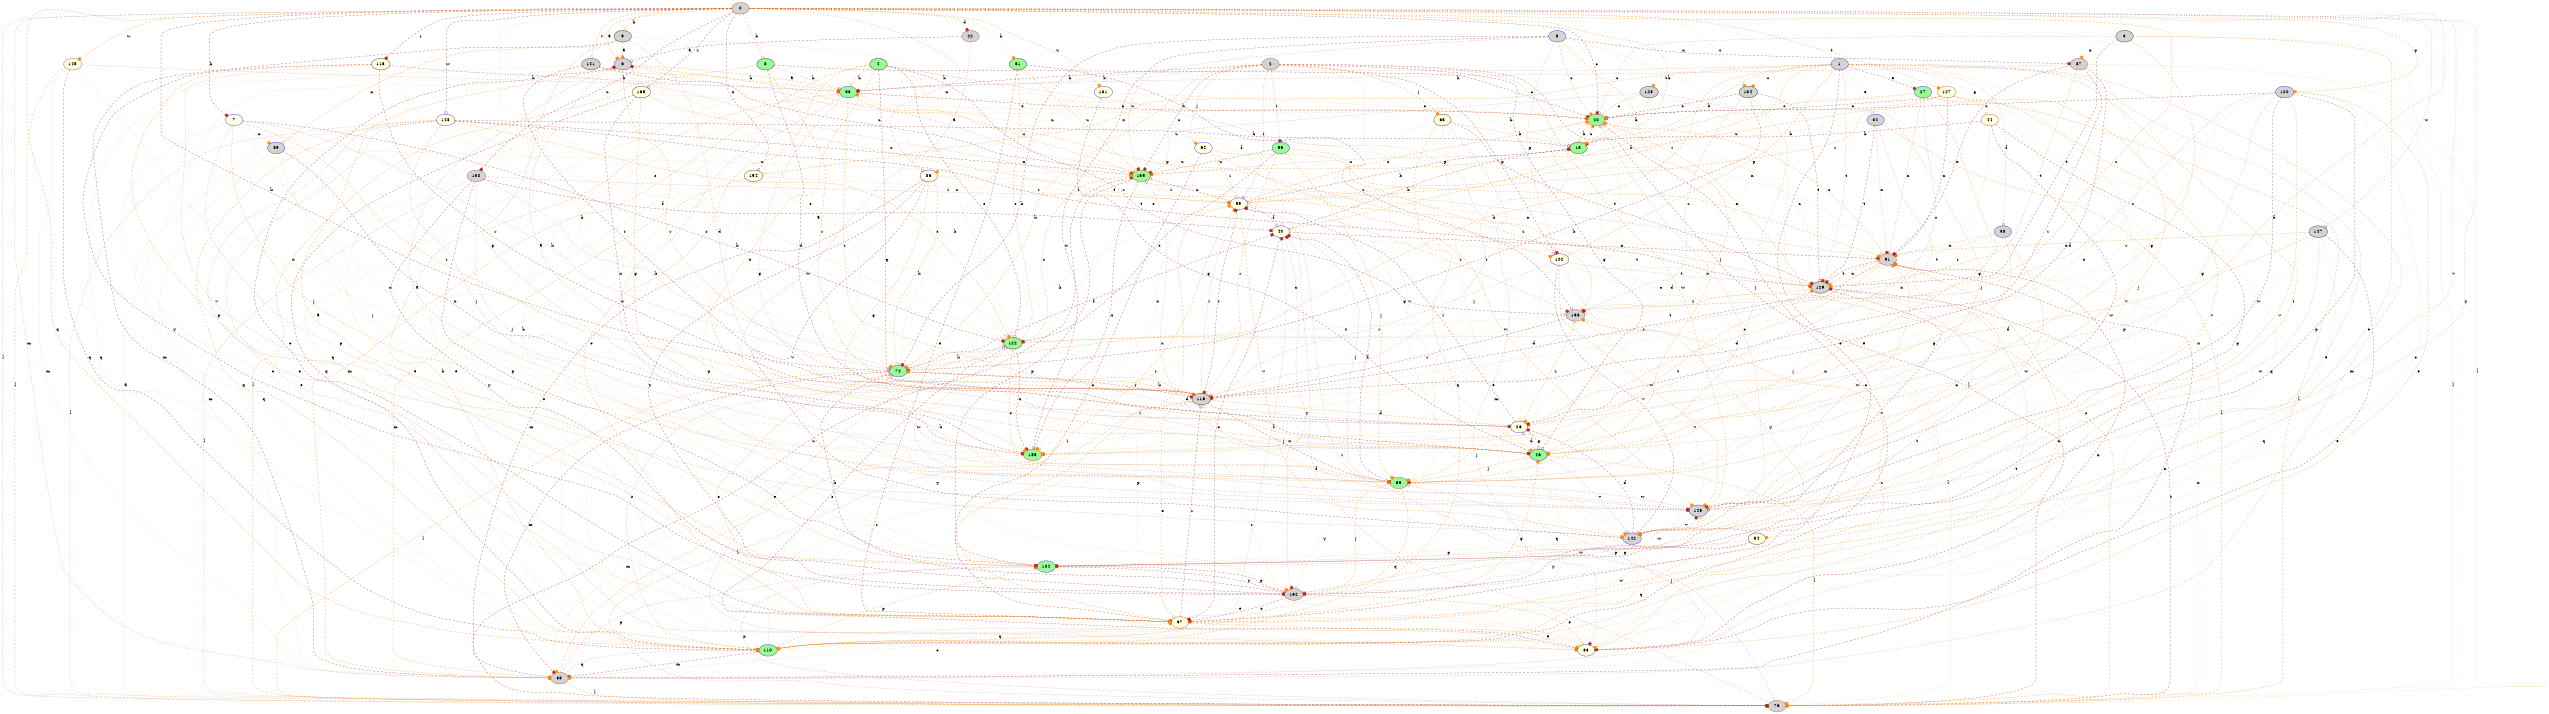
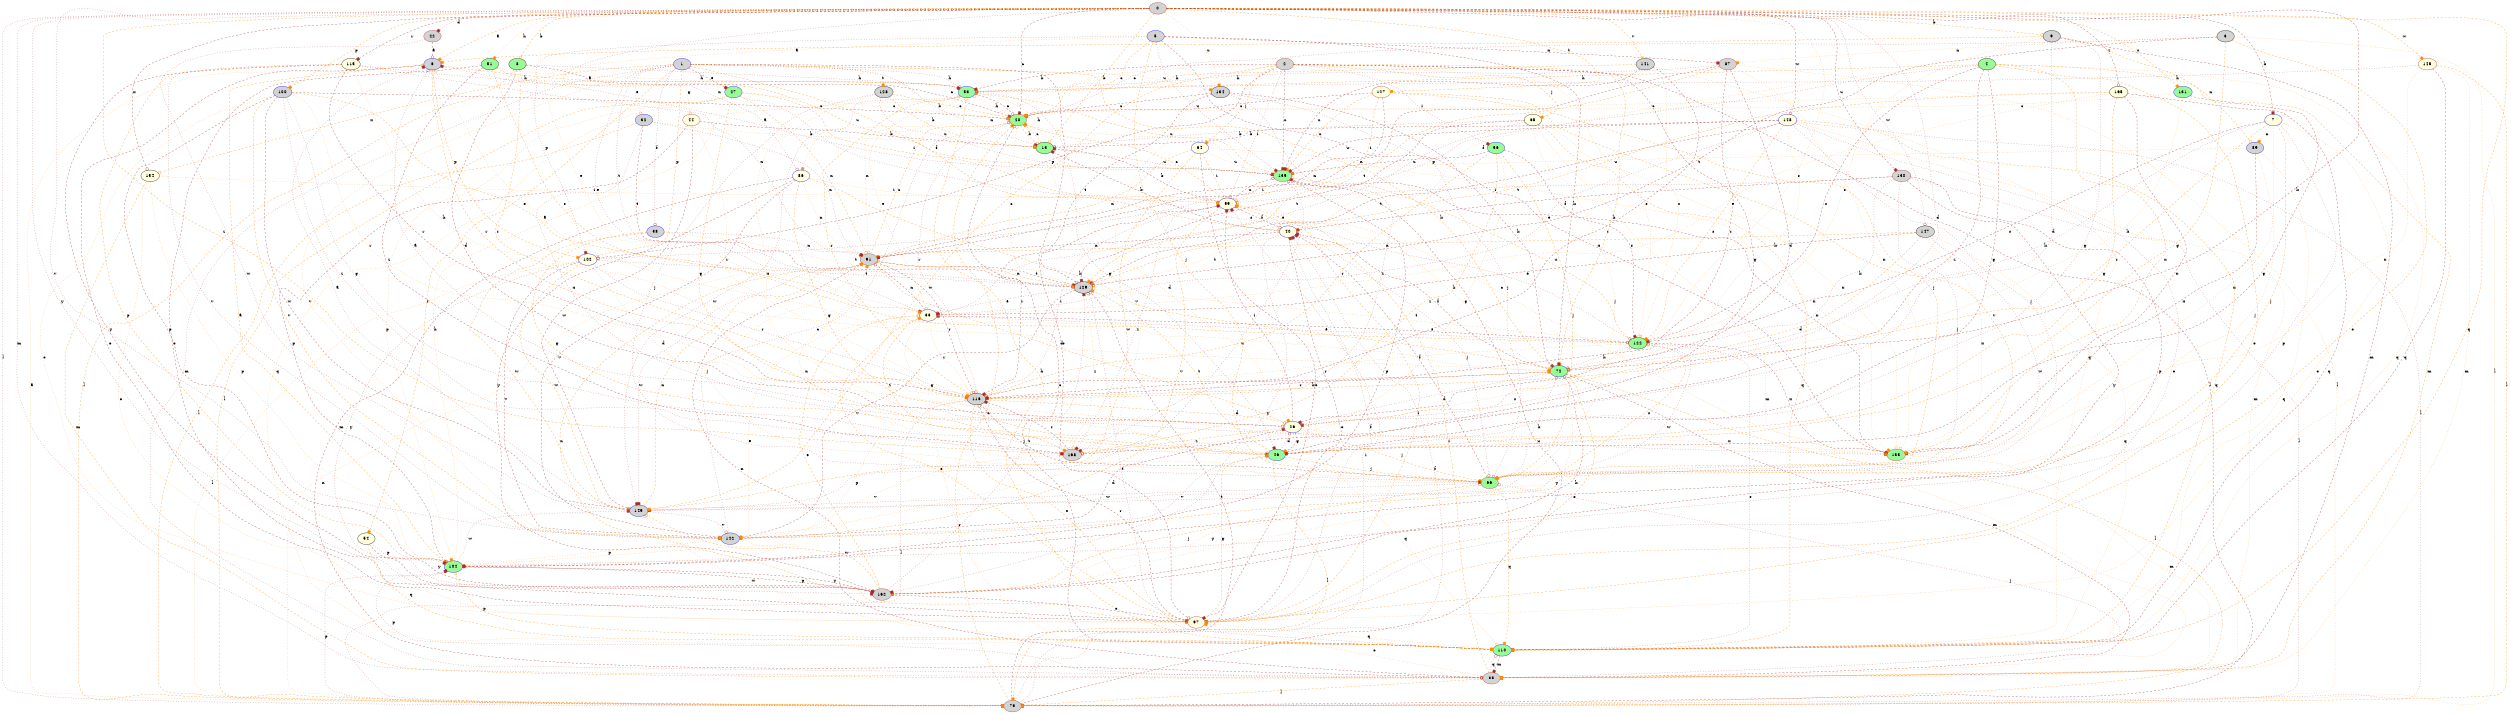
(1103, 92) -> (2183, 92)
none -> (1006, 299)
